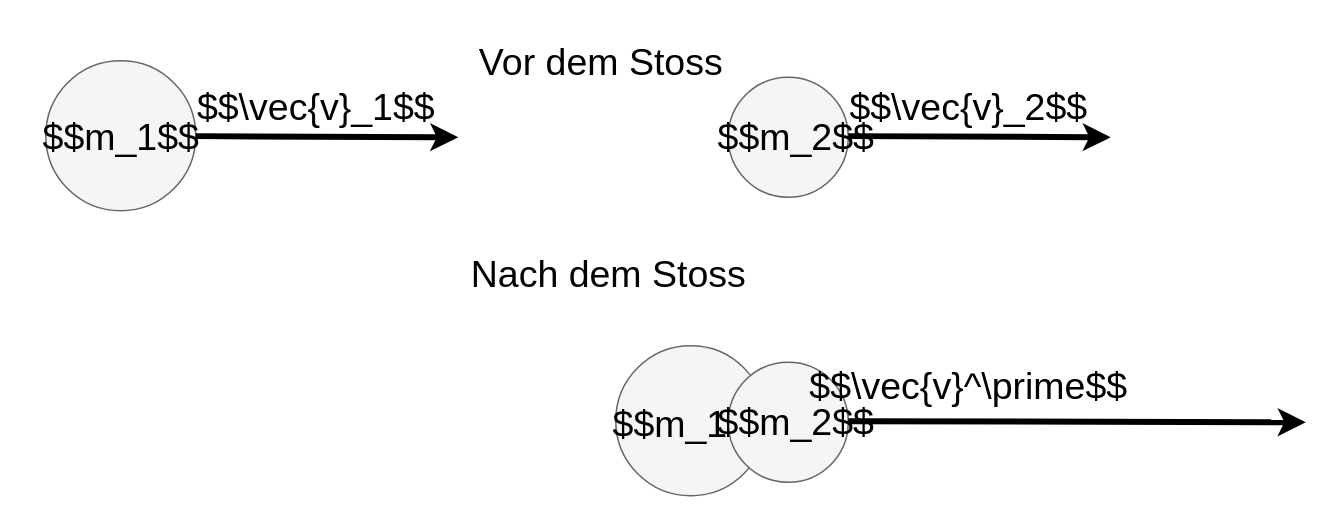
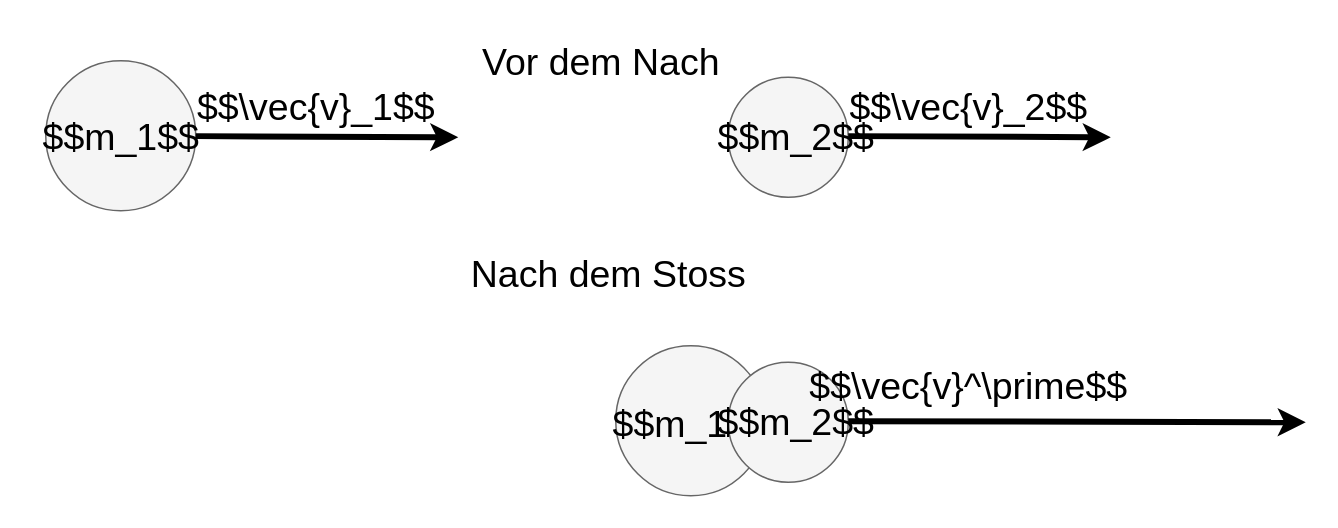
(602, 61) -> (602, 61)
